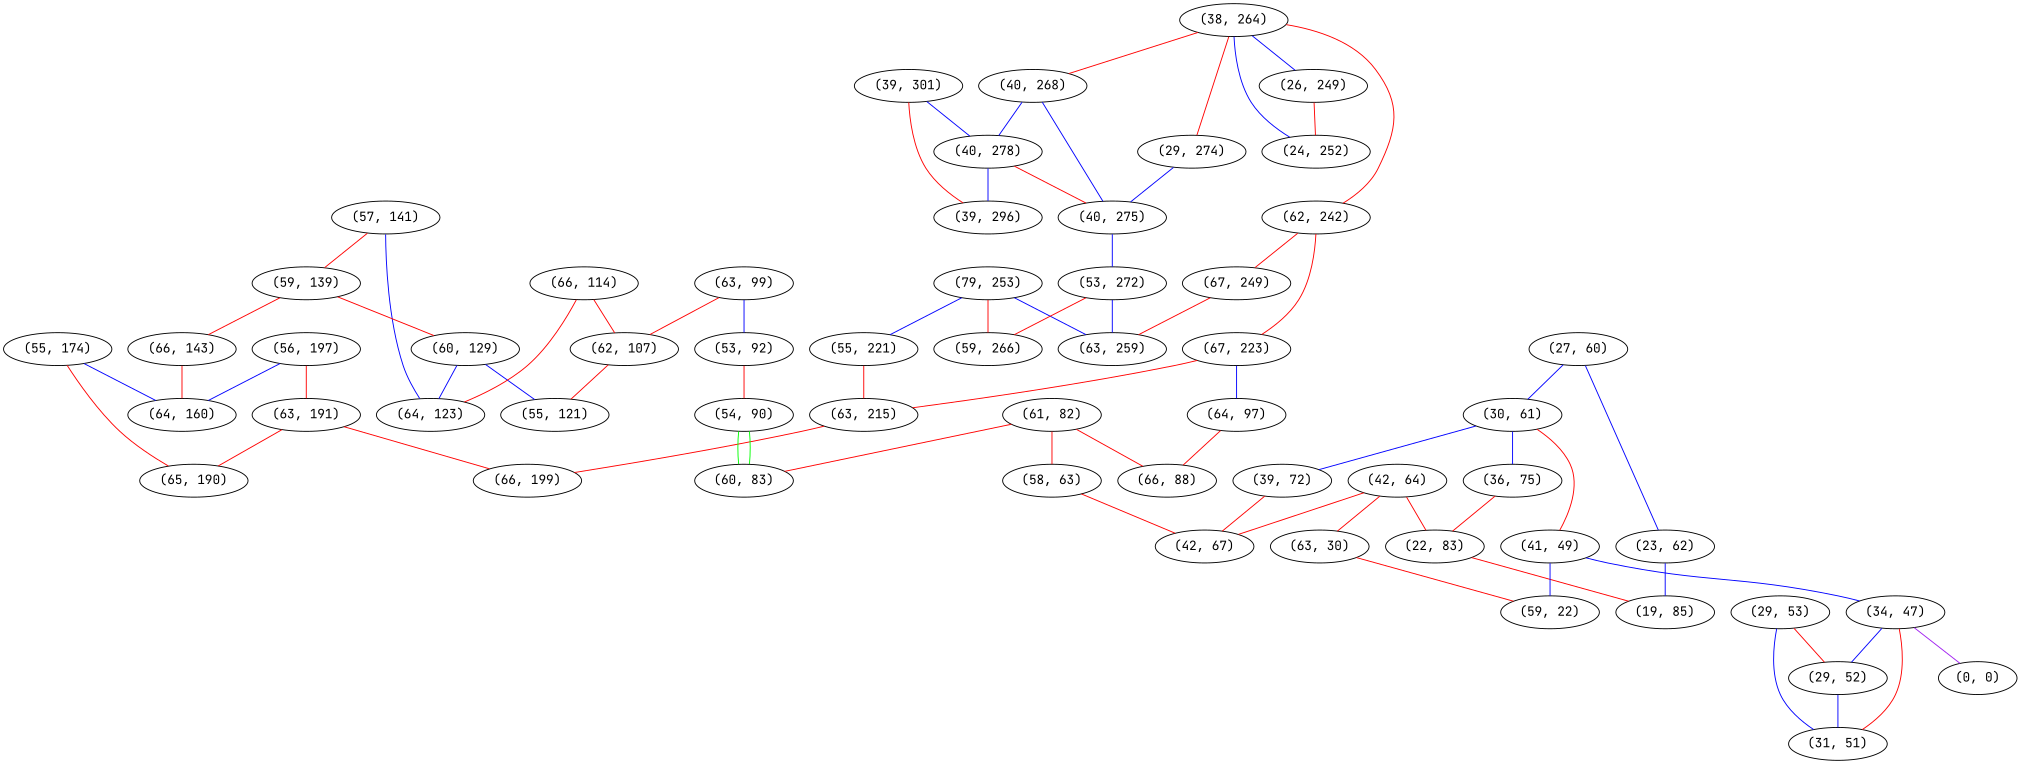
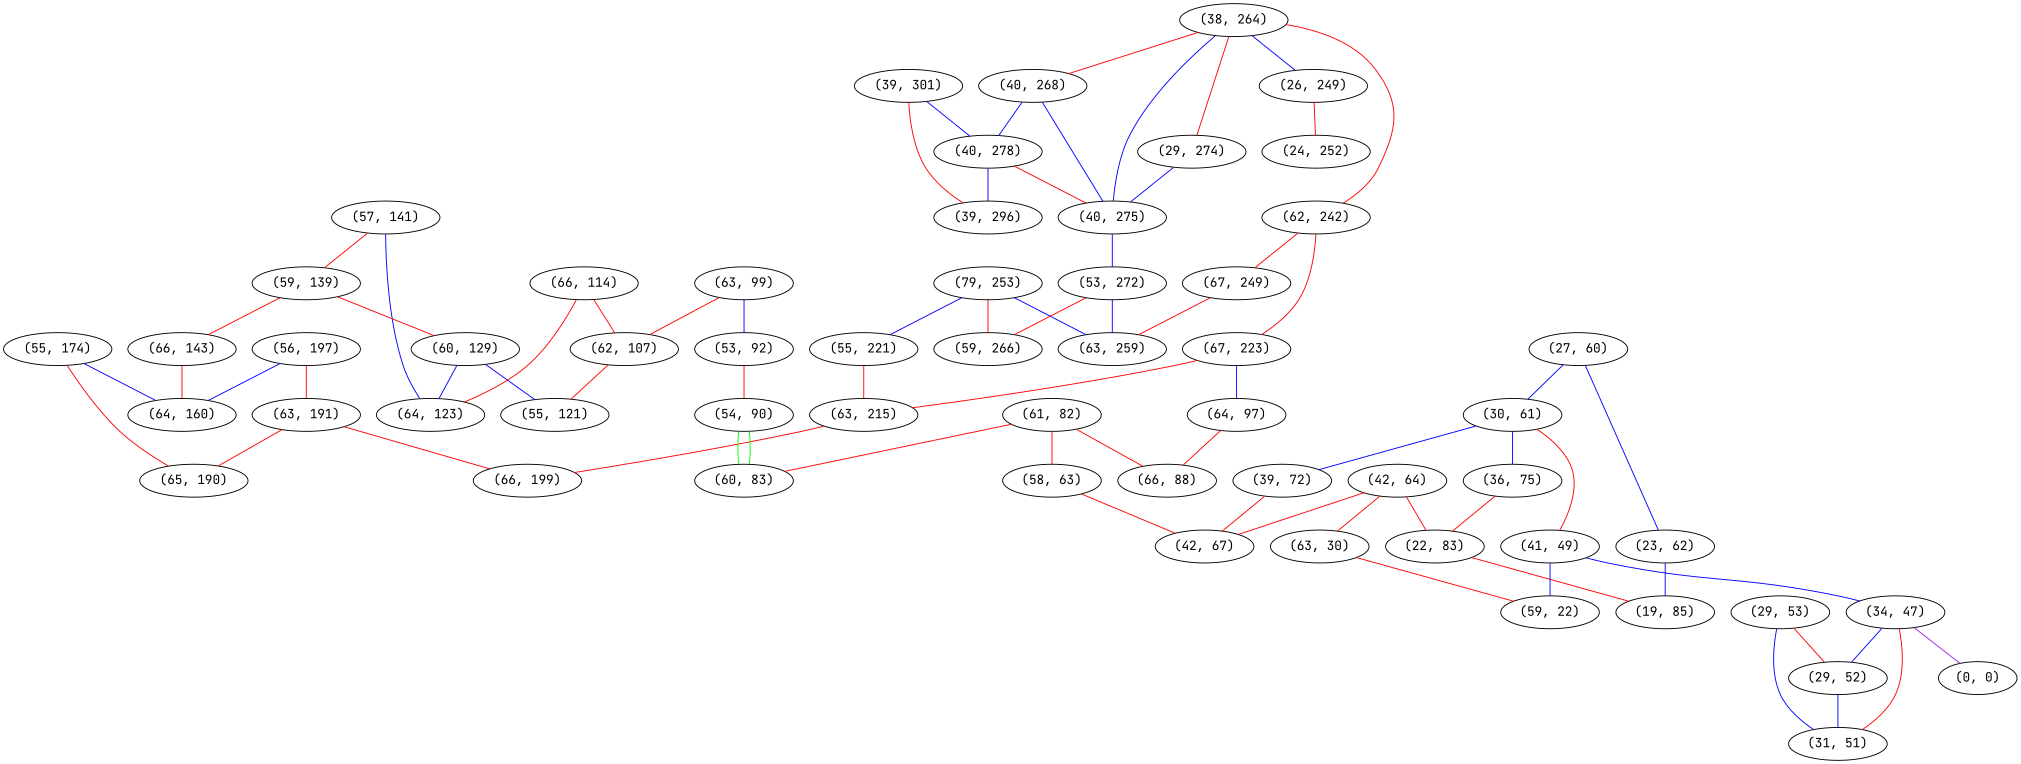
(1247, 95) -> (1147, 108)
